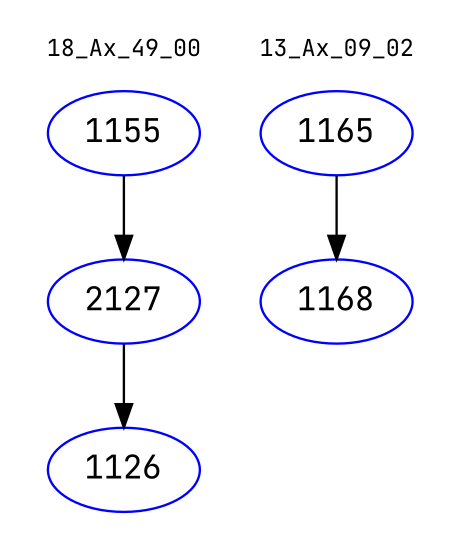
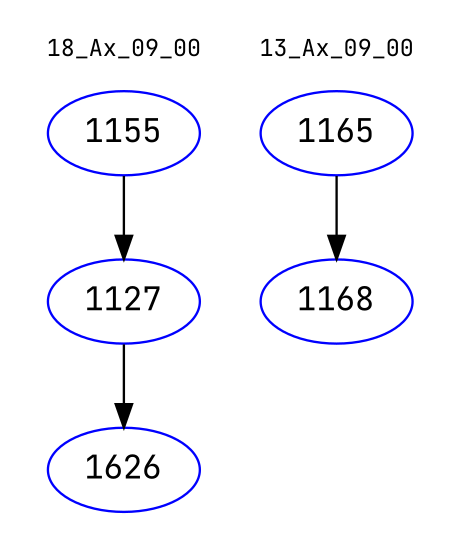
(125, 50) -> (125, 50)
(338, 50) -> (338, 50)
(124, 302) -> (124, 302)
(124, 470) -> (124, 470)
